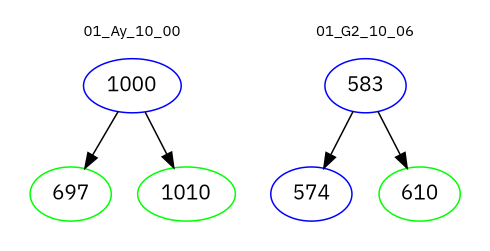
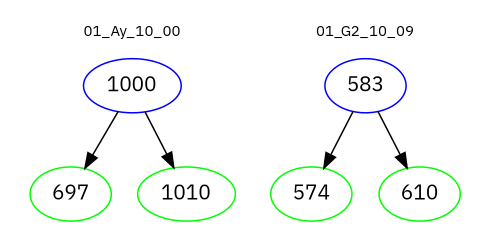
(366, 32) -> (366, 32)
(311, 194) -> (311, 194)
